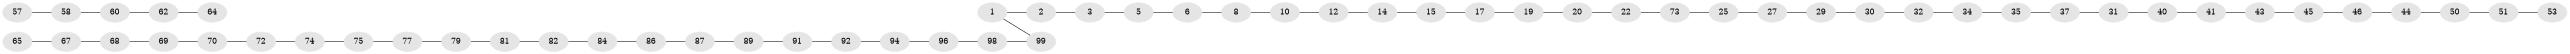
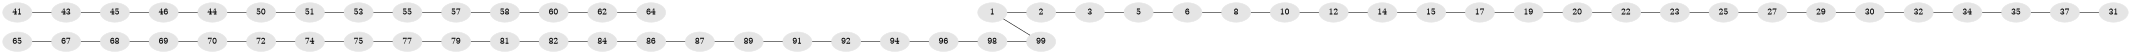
none -> (407, 12)
(1675, 12) -> (1675, 12)
(2162, 12) -> none
